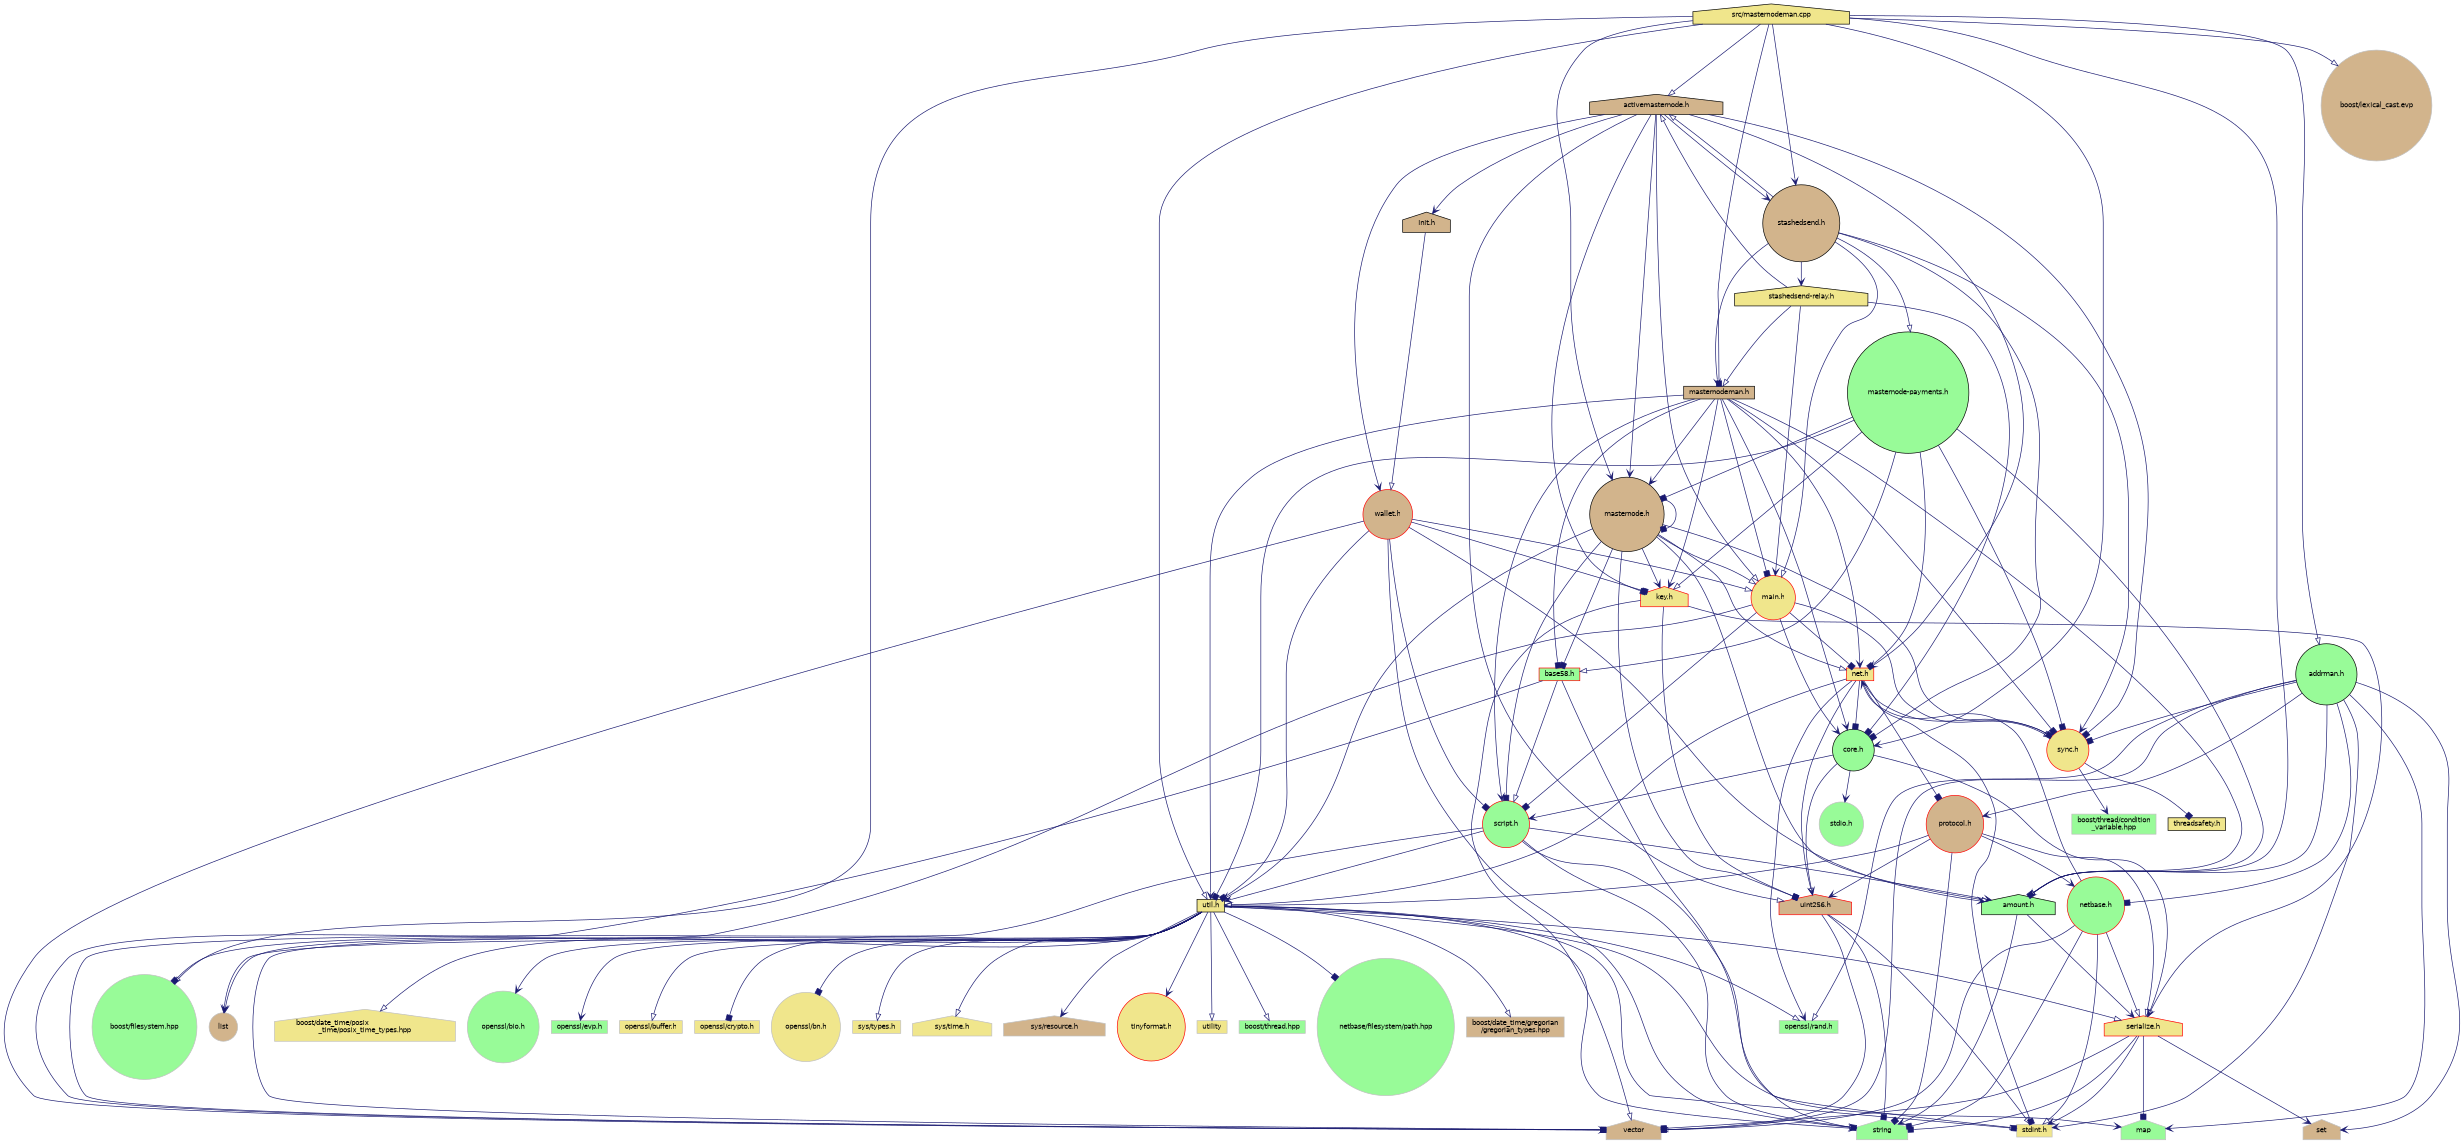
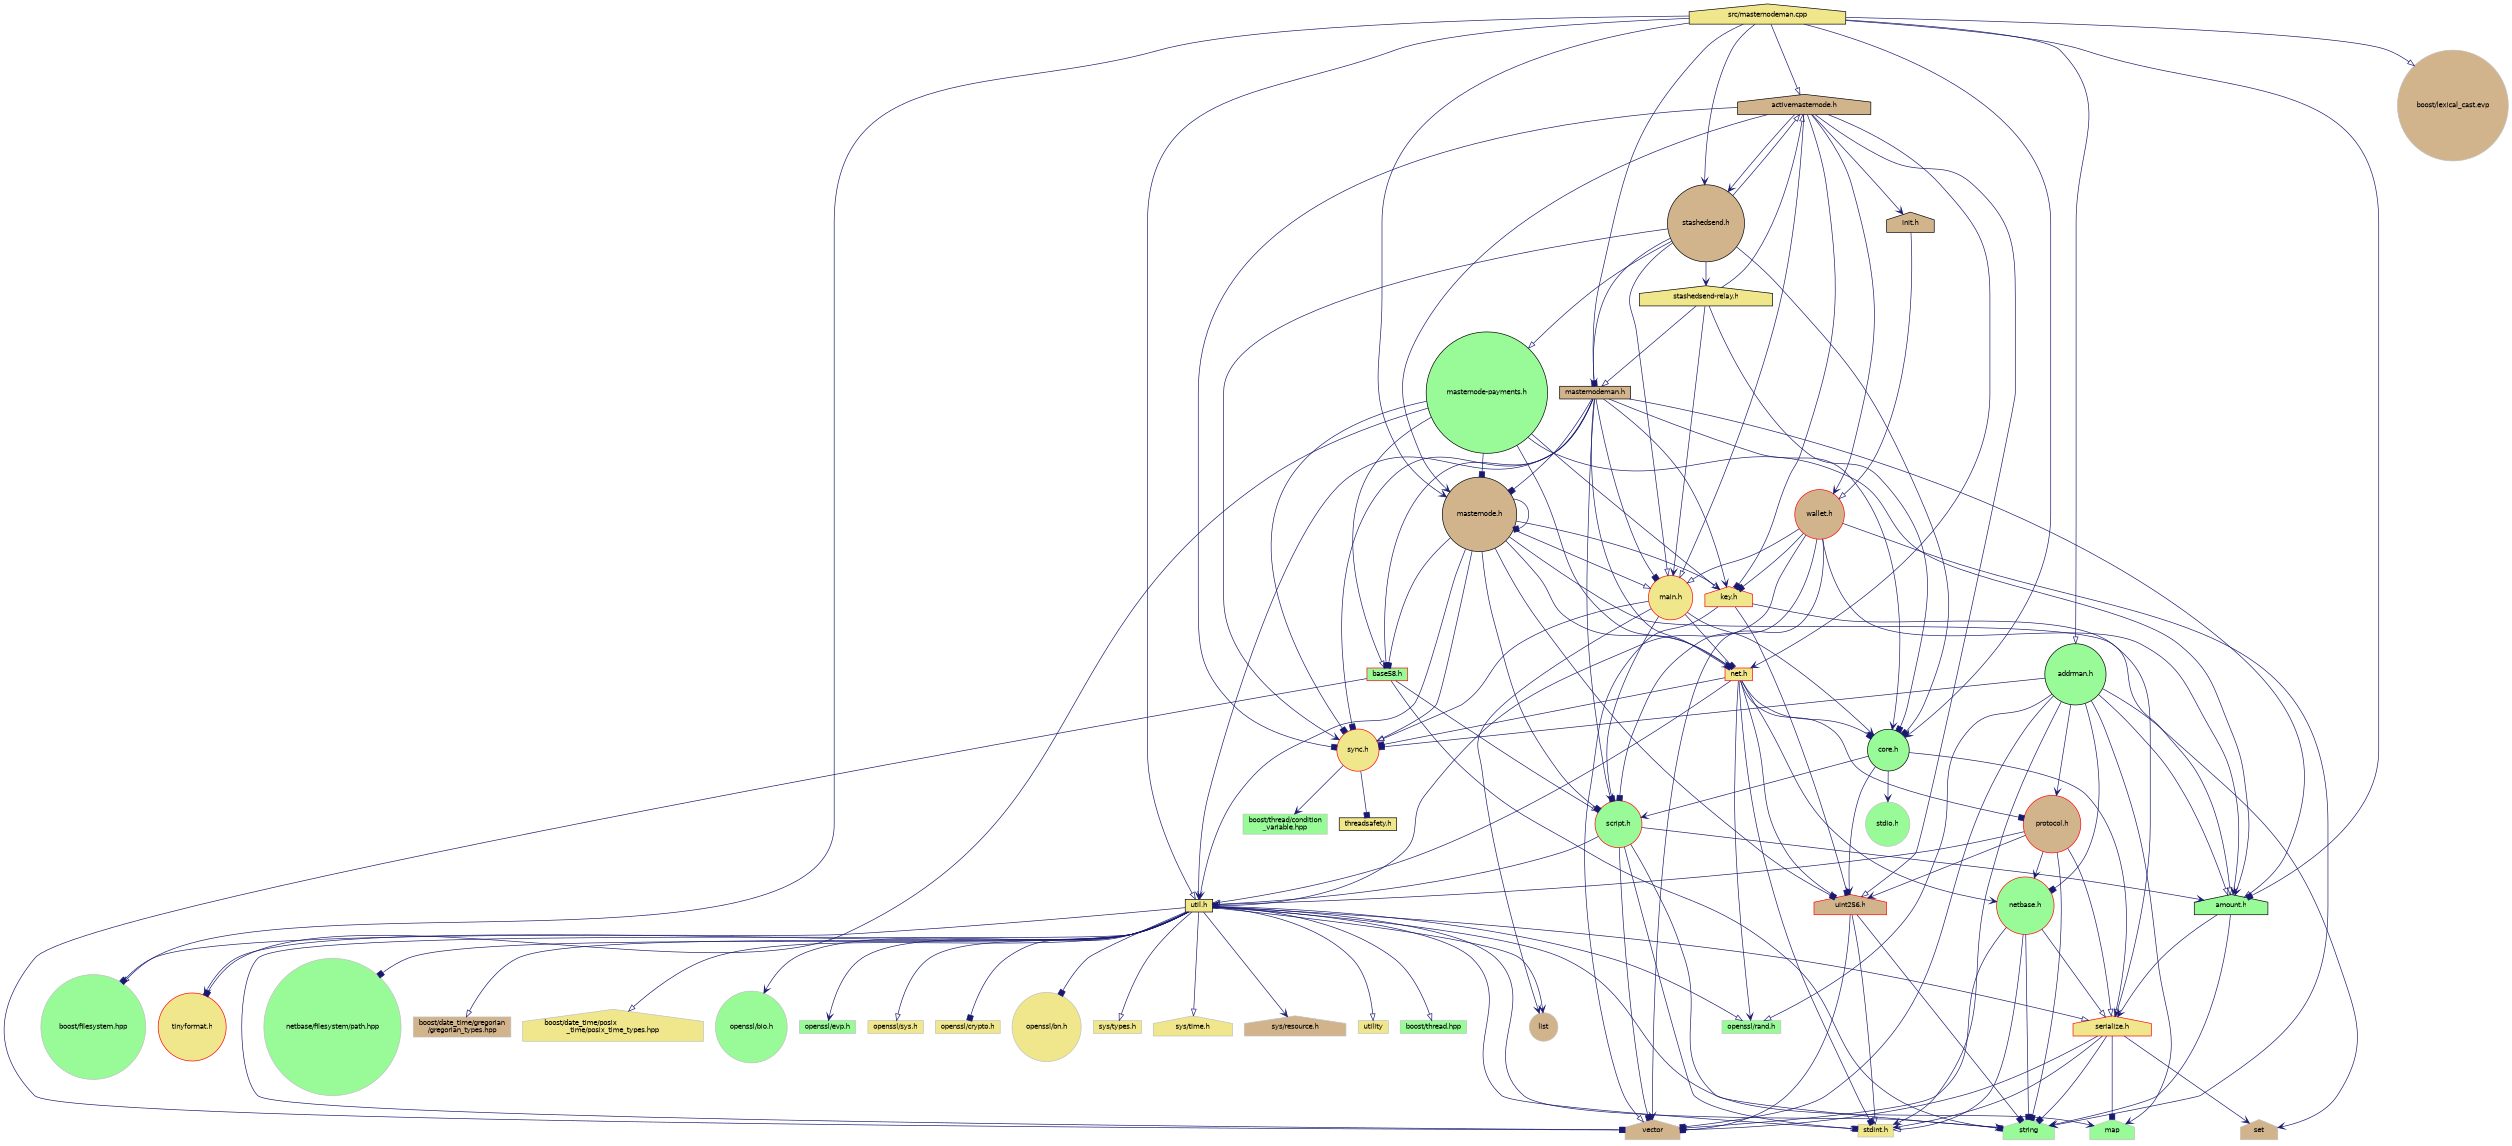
(1684, 439) -> (1544, 463)
(1367, 463) -> (911, 896)
(2013, 731) -> (1839, 836)
(651, 1027) -> (896, 1027)
